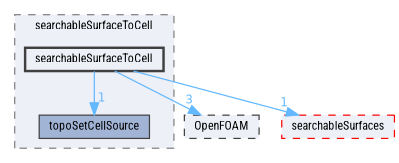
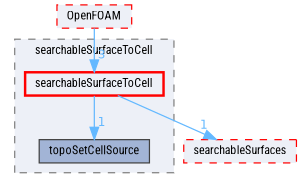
(94, 59) -> (94, 84)
(152, 90) -> (94, 47)
(222, 127) -> (94, 17)
